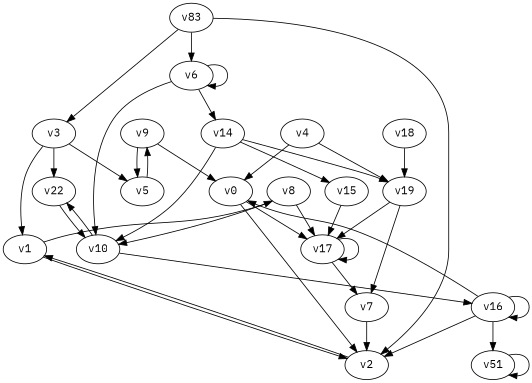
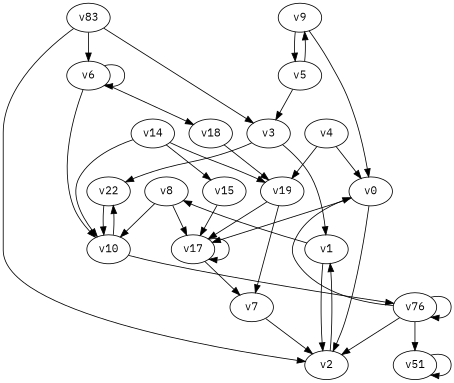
(205, 101) -> (146, 103)
(92, 159) -> (286, 101)
(493, 307) -> (415, 307)
